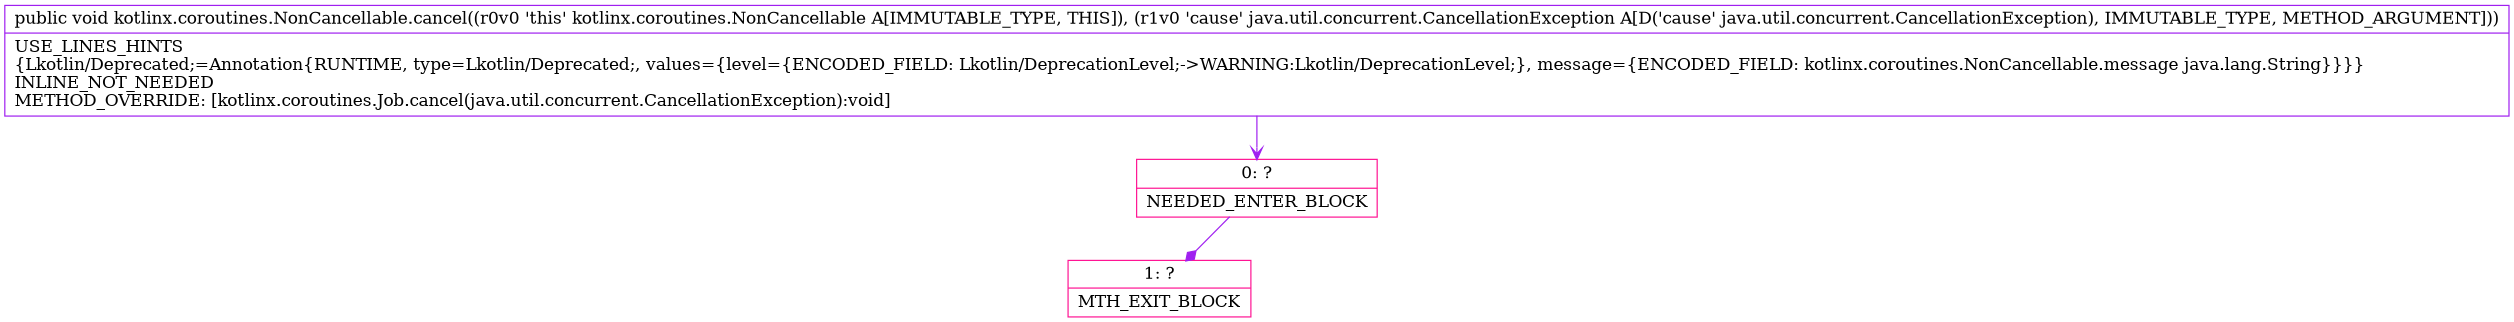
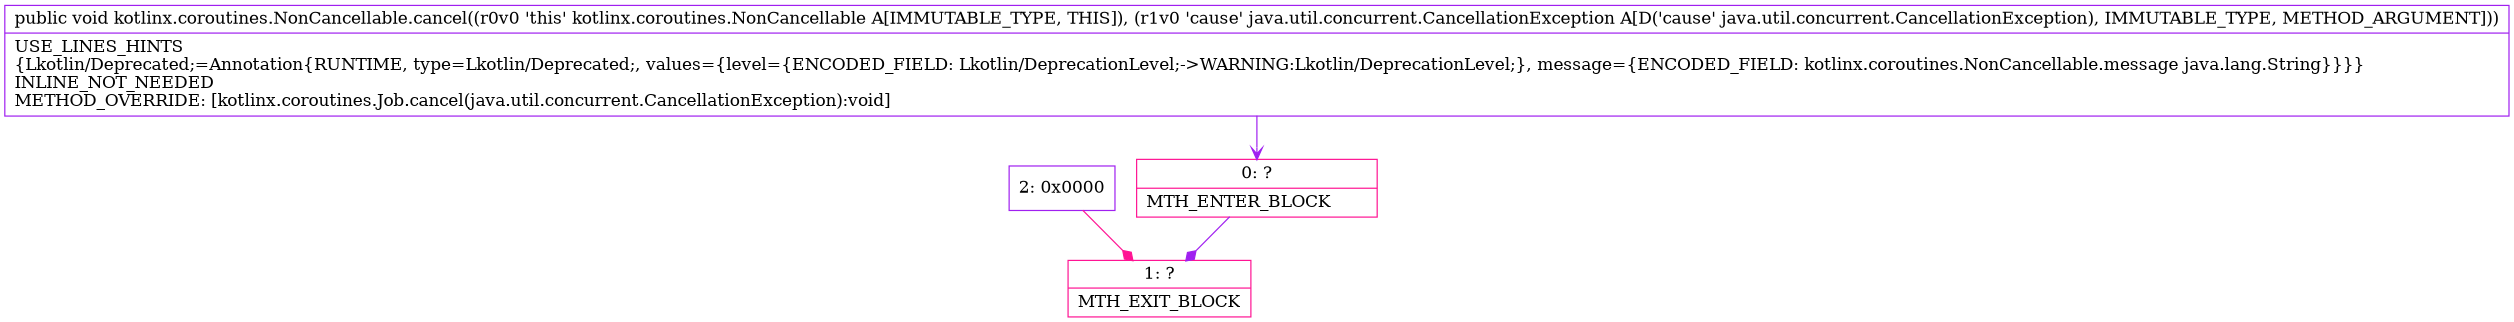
none -> (1062, 188)
(1257, 202) -> (1239, 202)
